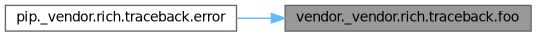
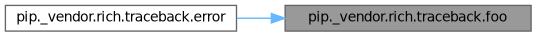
(408, 18) -> (408, 18)
